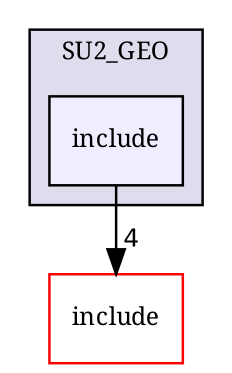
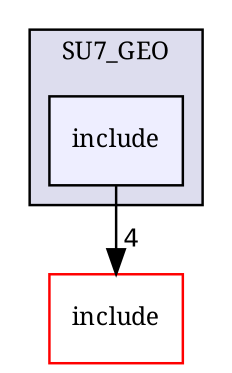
(116, 53) -> (116, 53)
